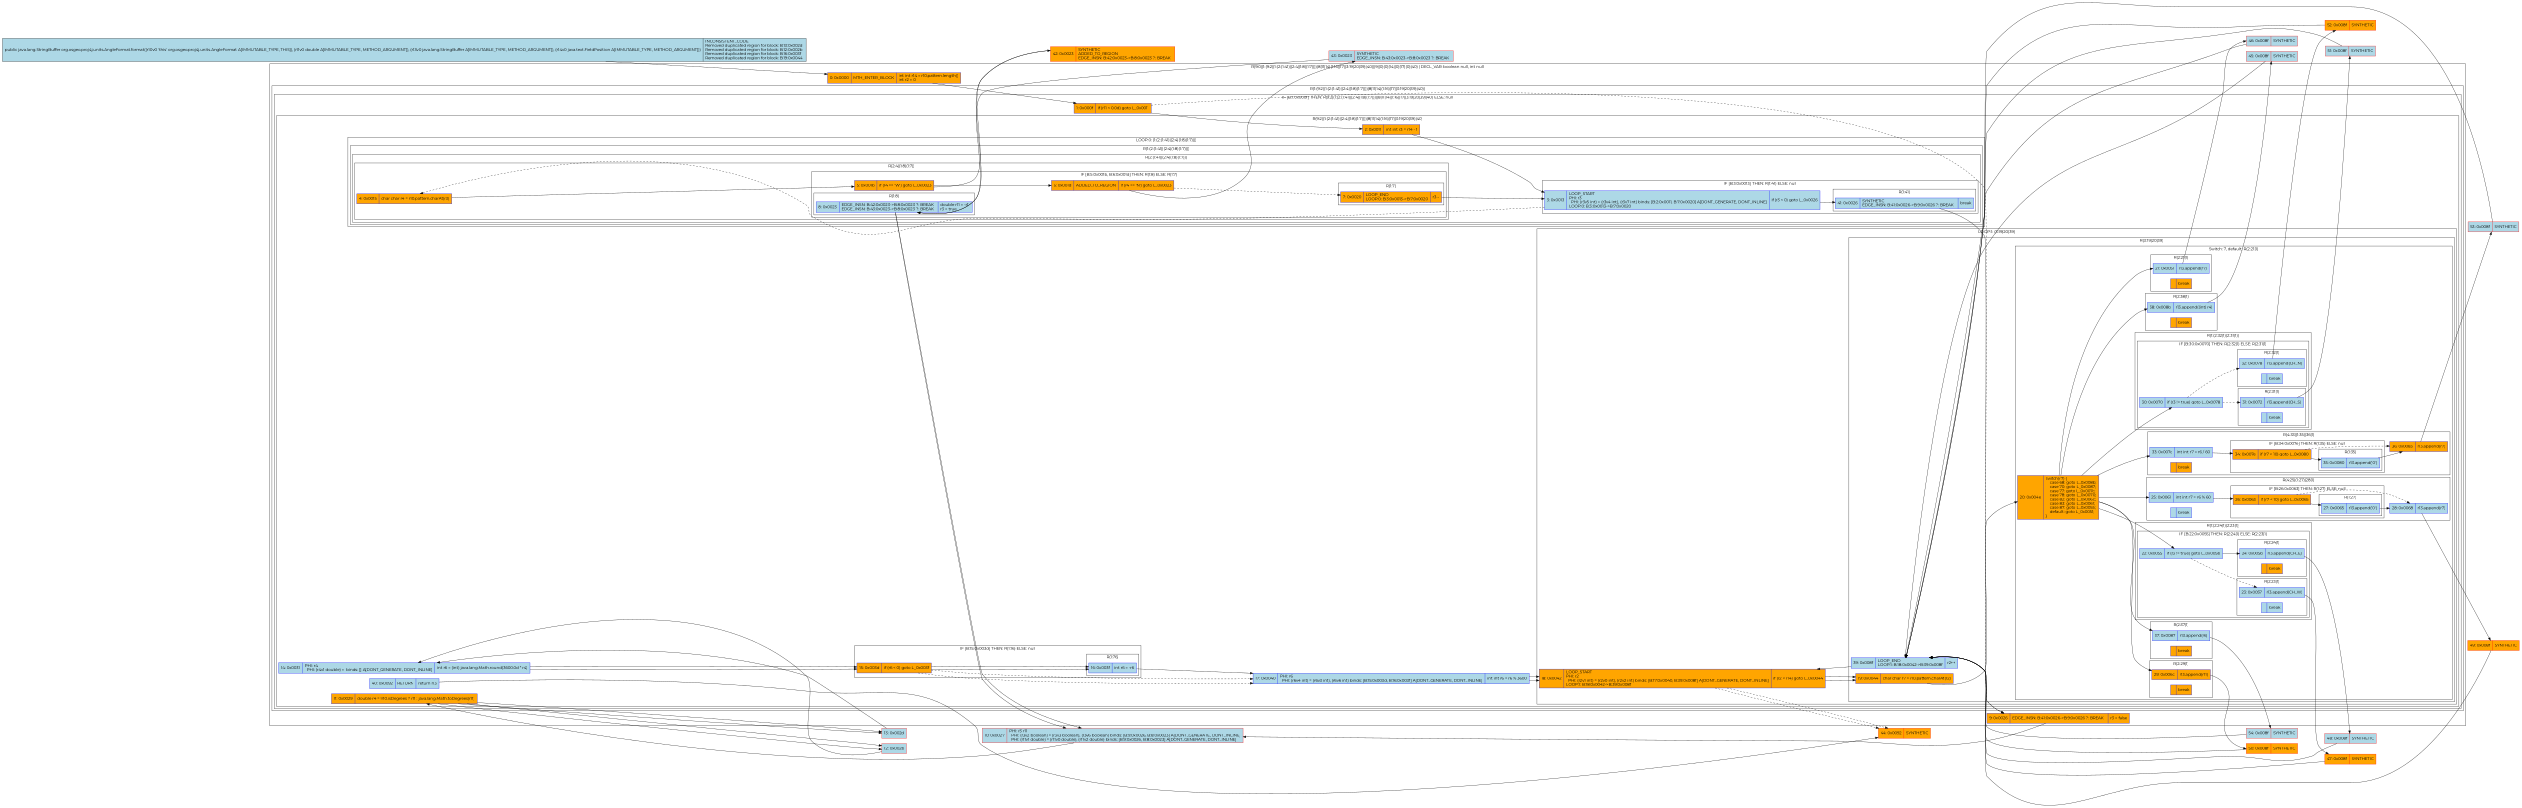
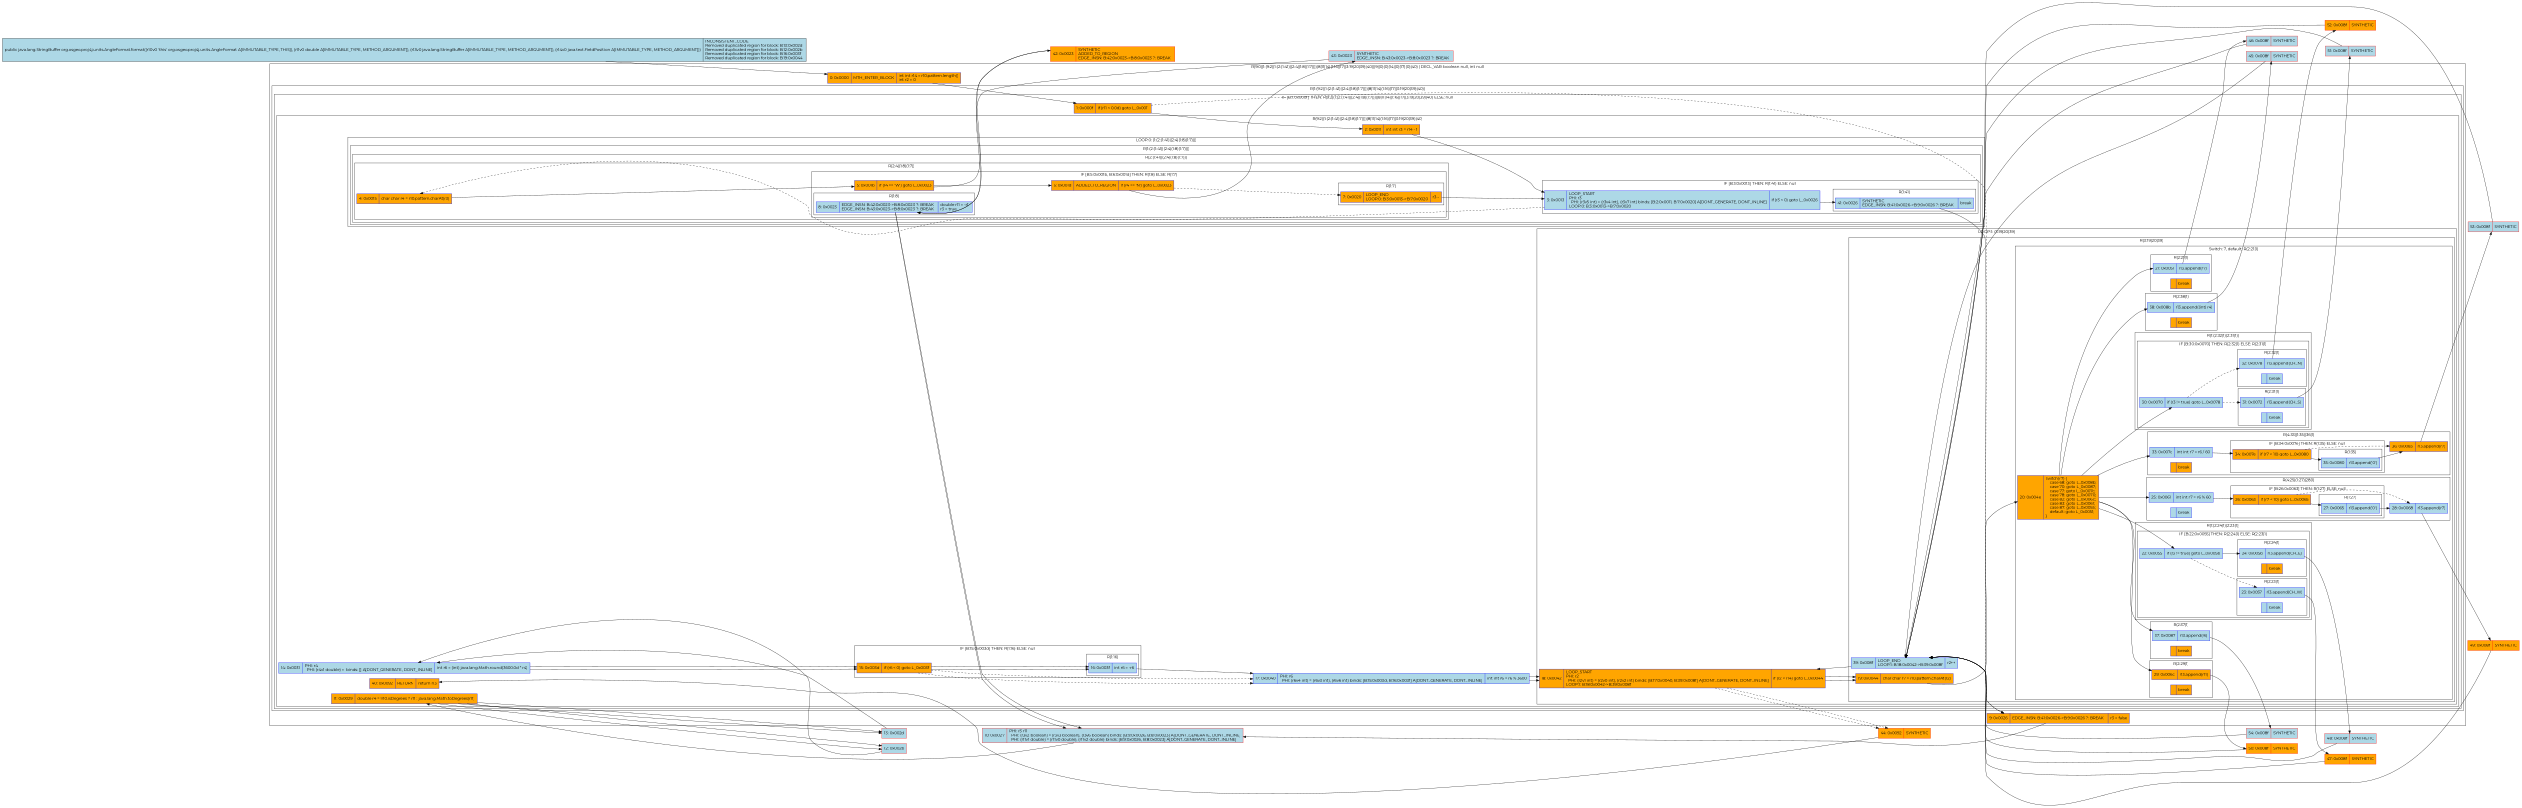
(1113, 657) -> (1113, 657)
(404, 684) -> (404, 684)
(1144, 787) -> (1147, 788)
